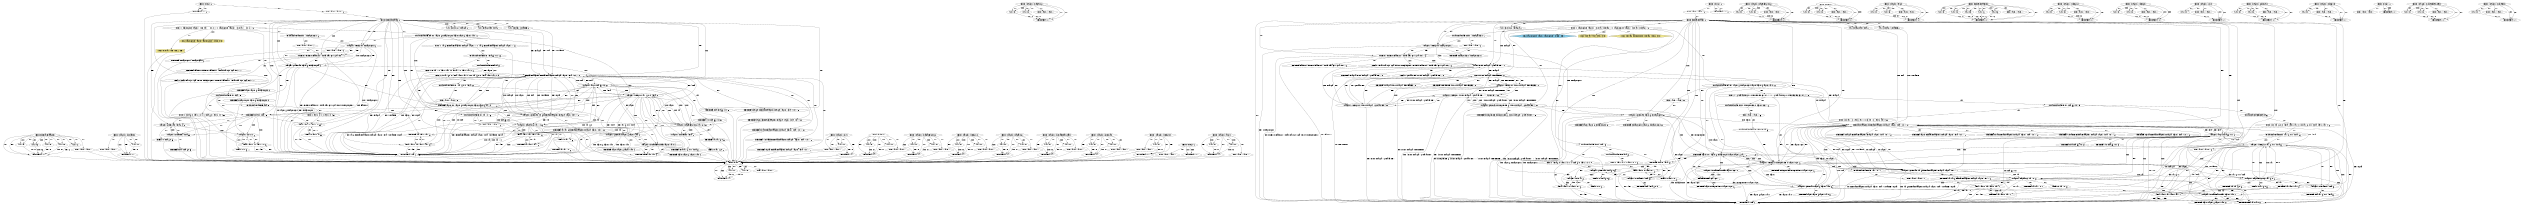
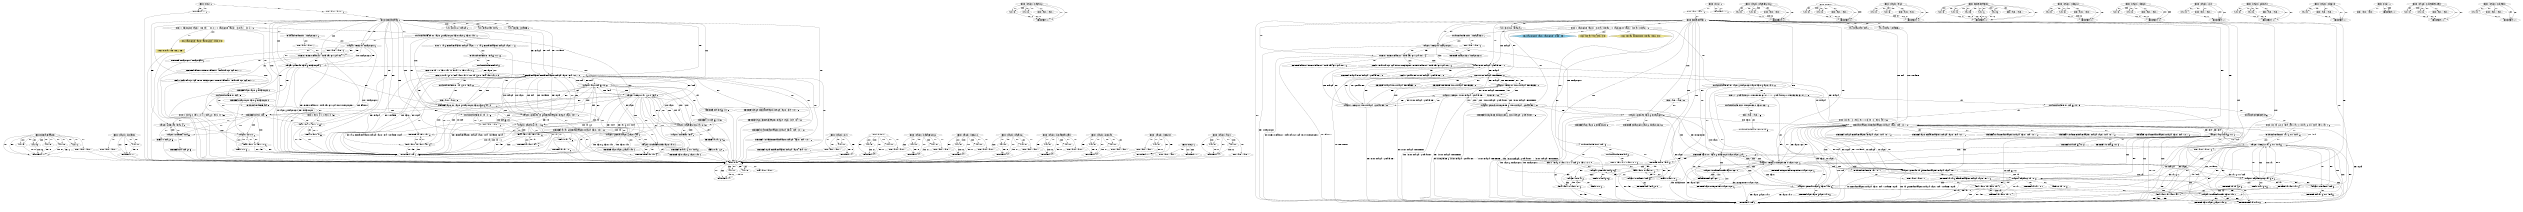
(1763, 147) -> (1749, 168)
(1712, 183) -> (1725, 179)
